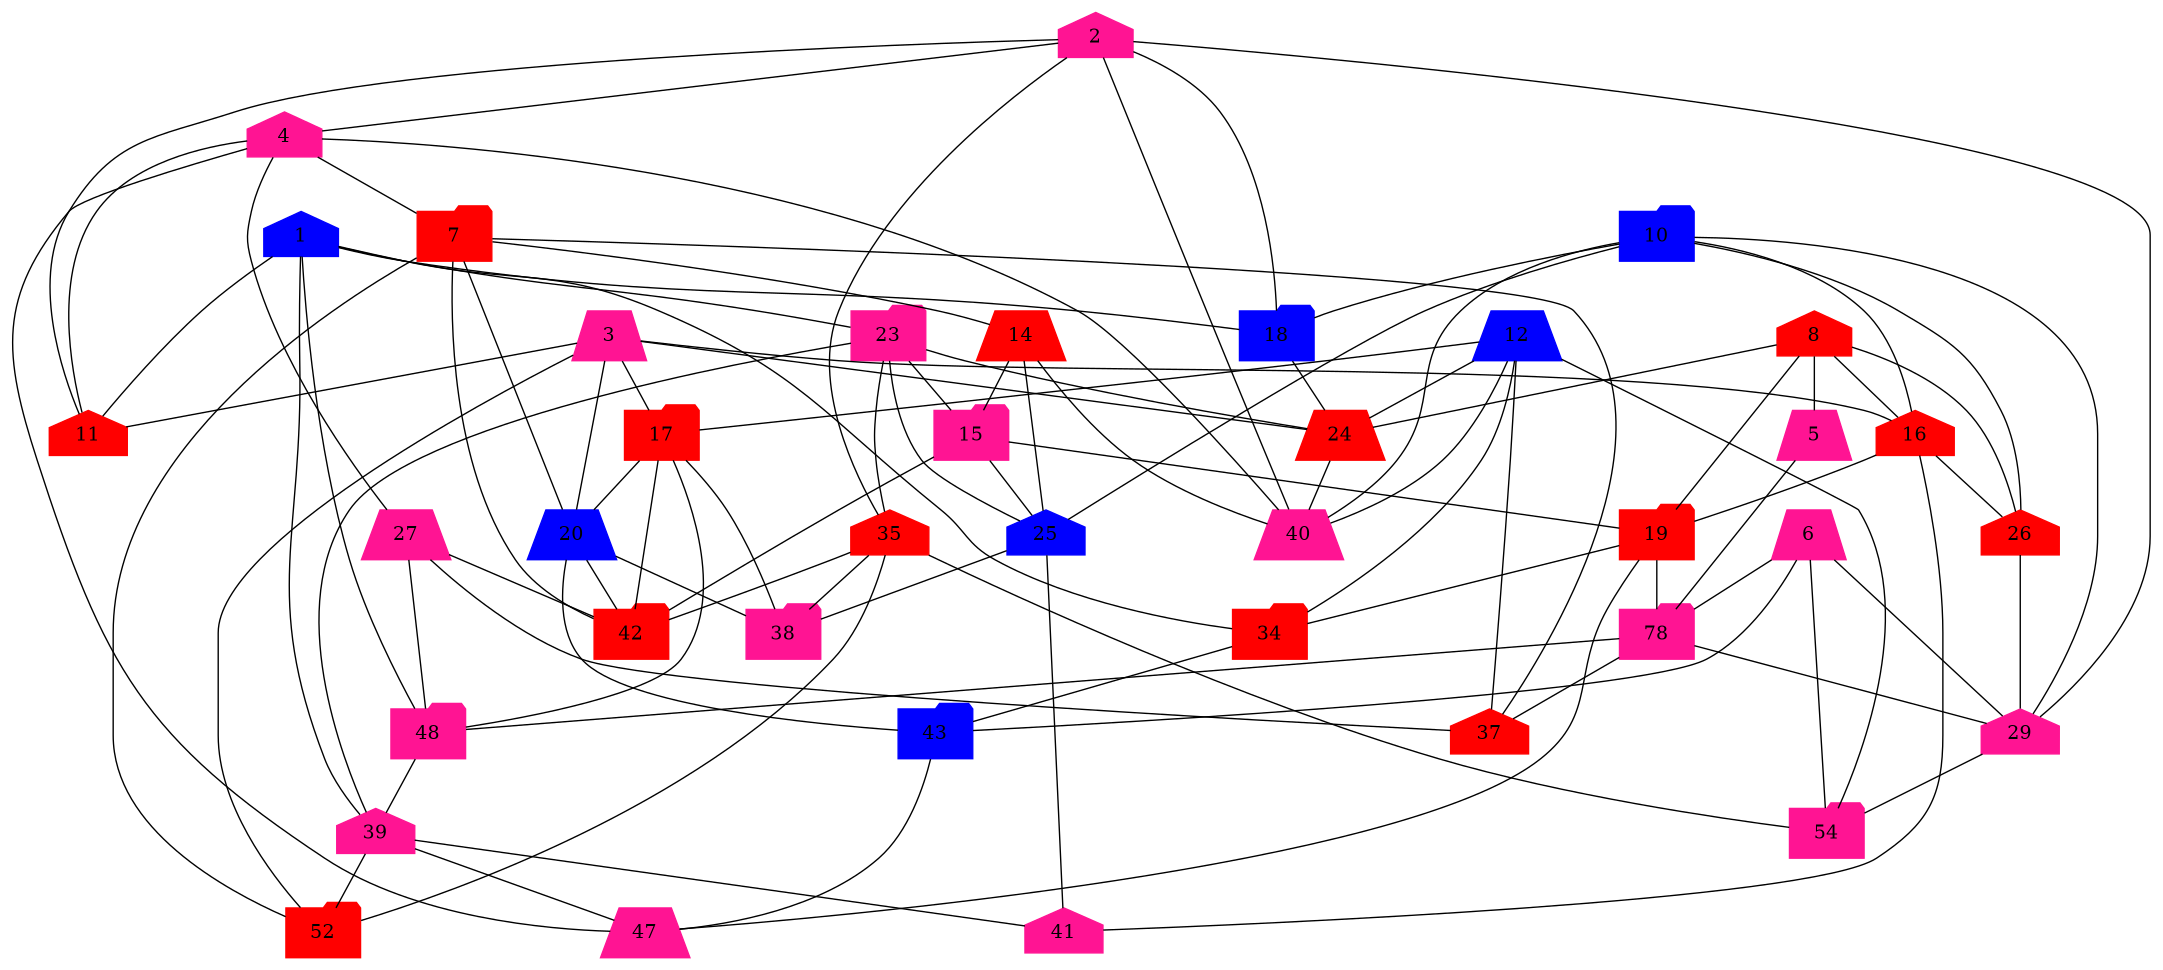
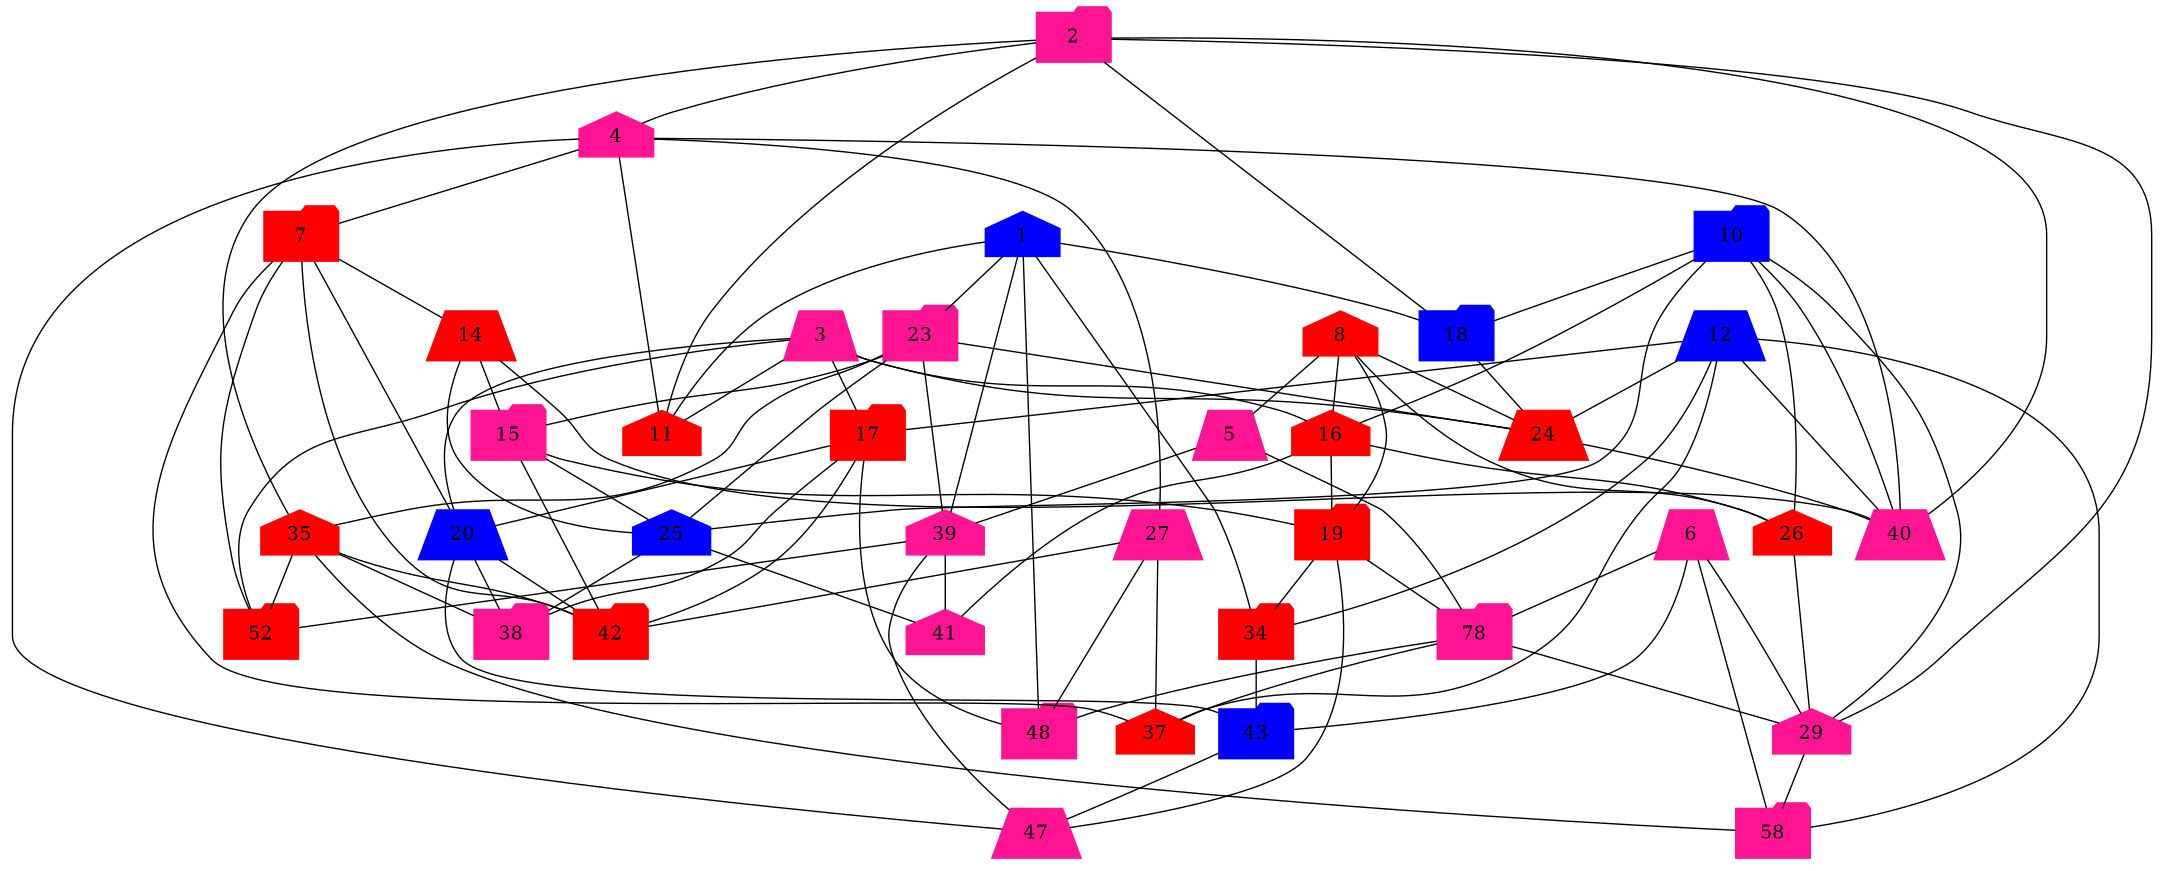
(1096, 37) -> (1074, 37)
(401, 786) -> (1086, 486)
(1827, 833) -> (1773, 833)
